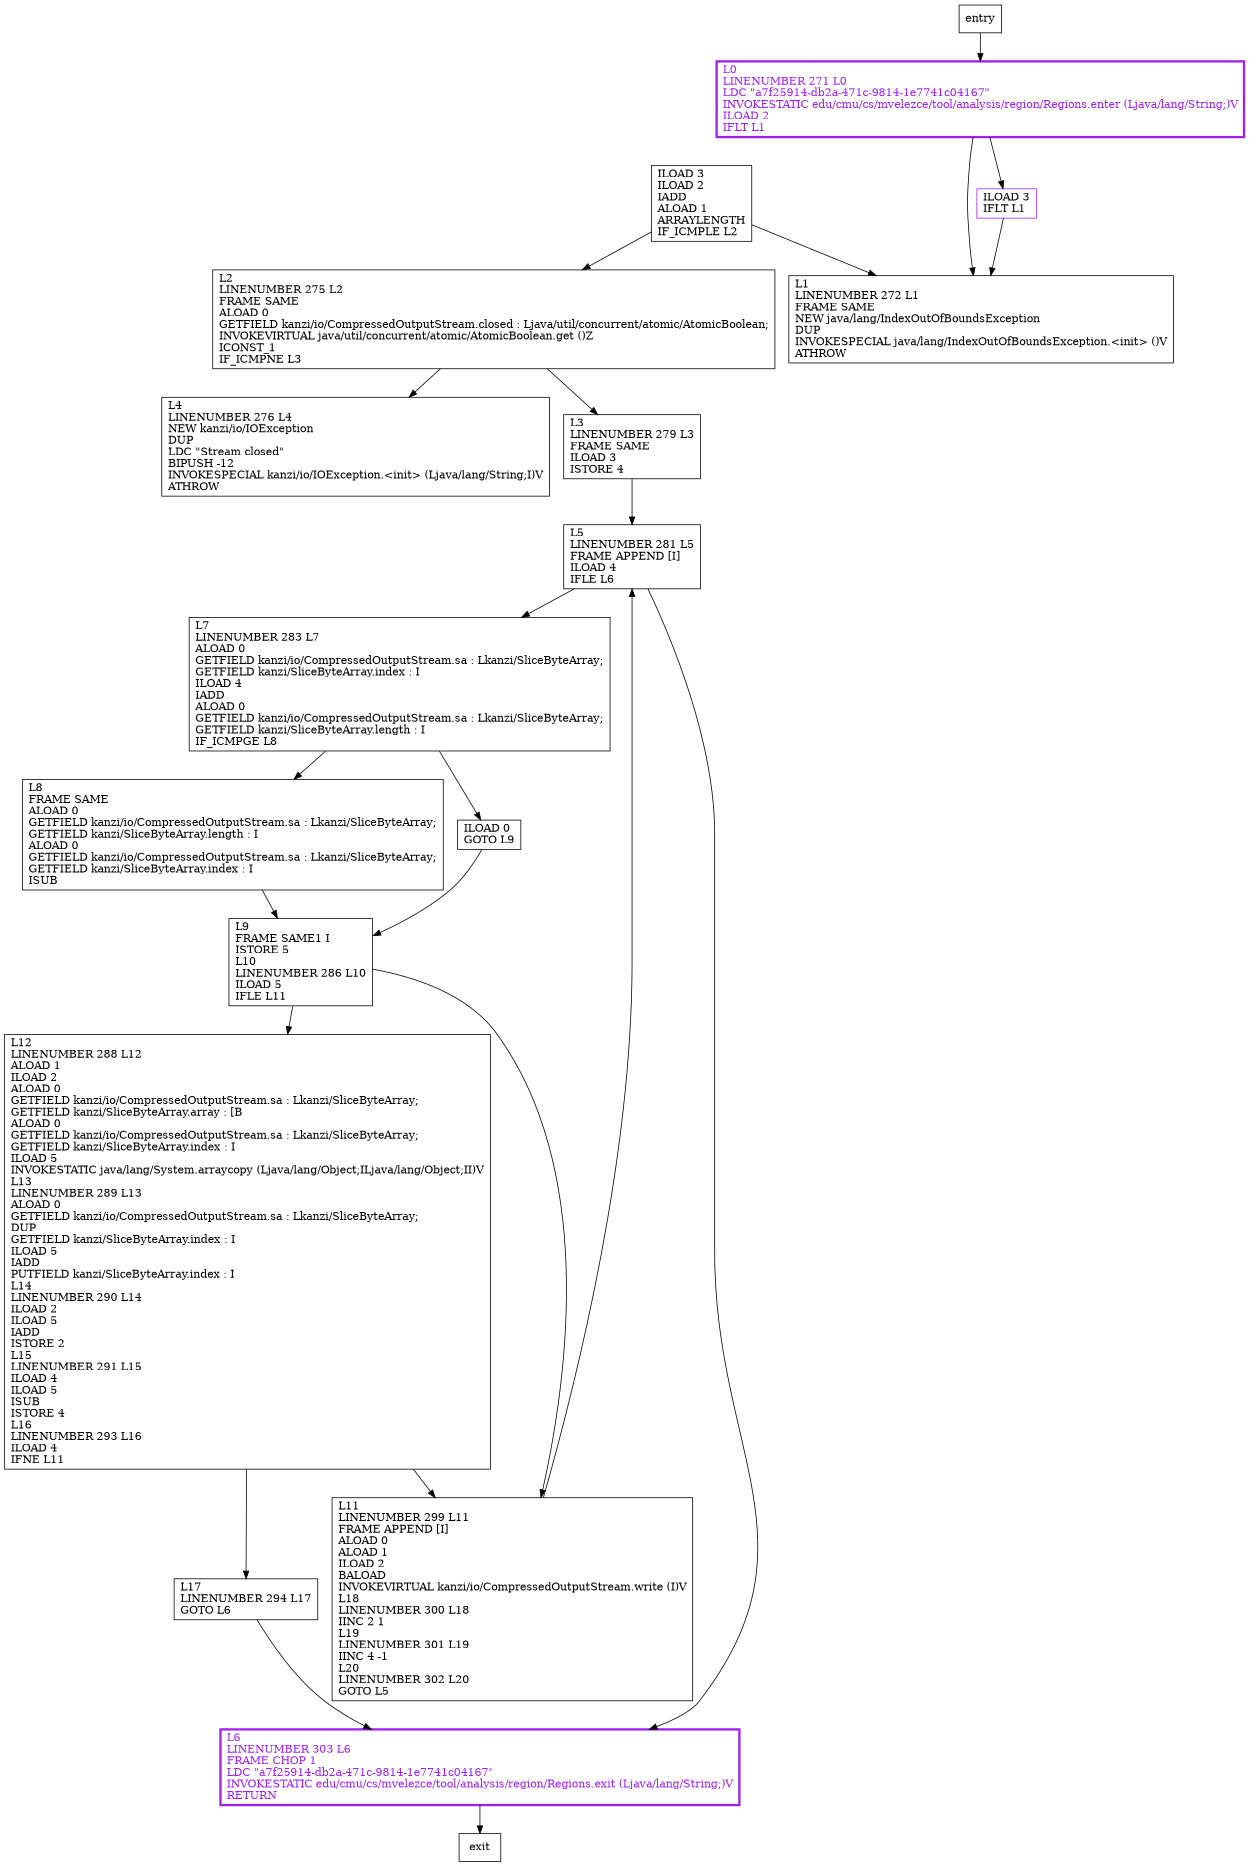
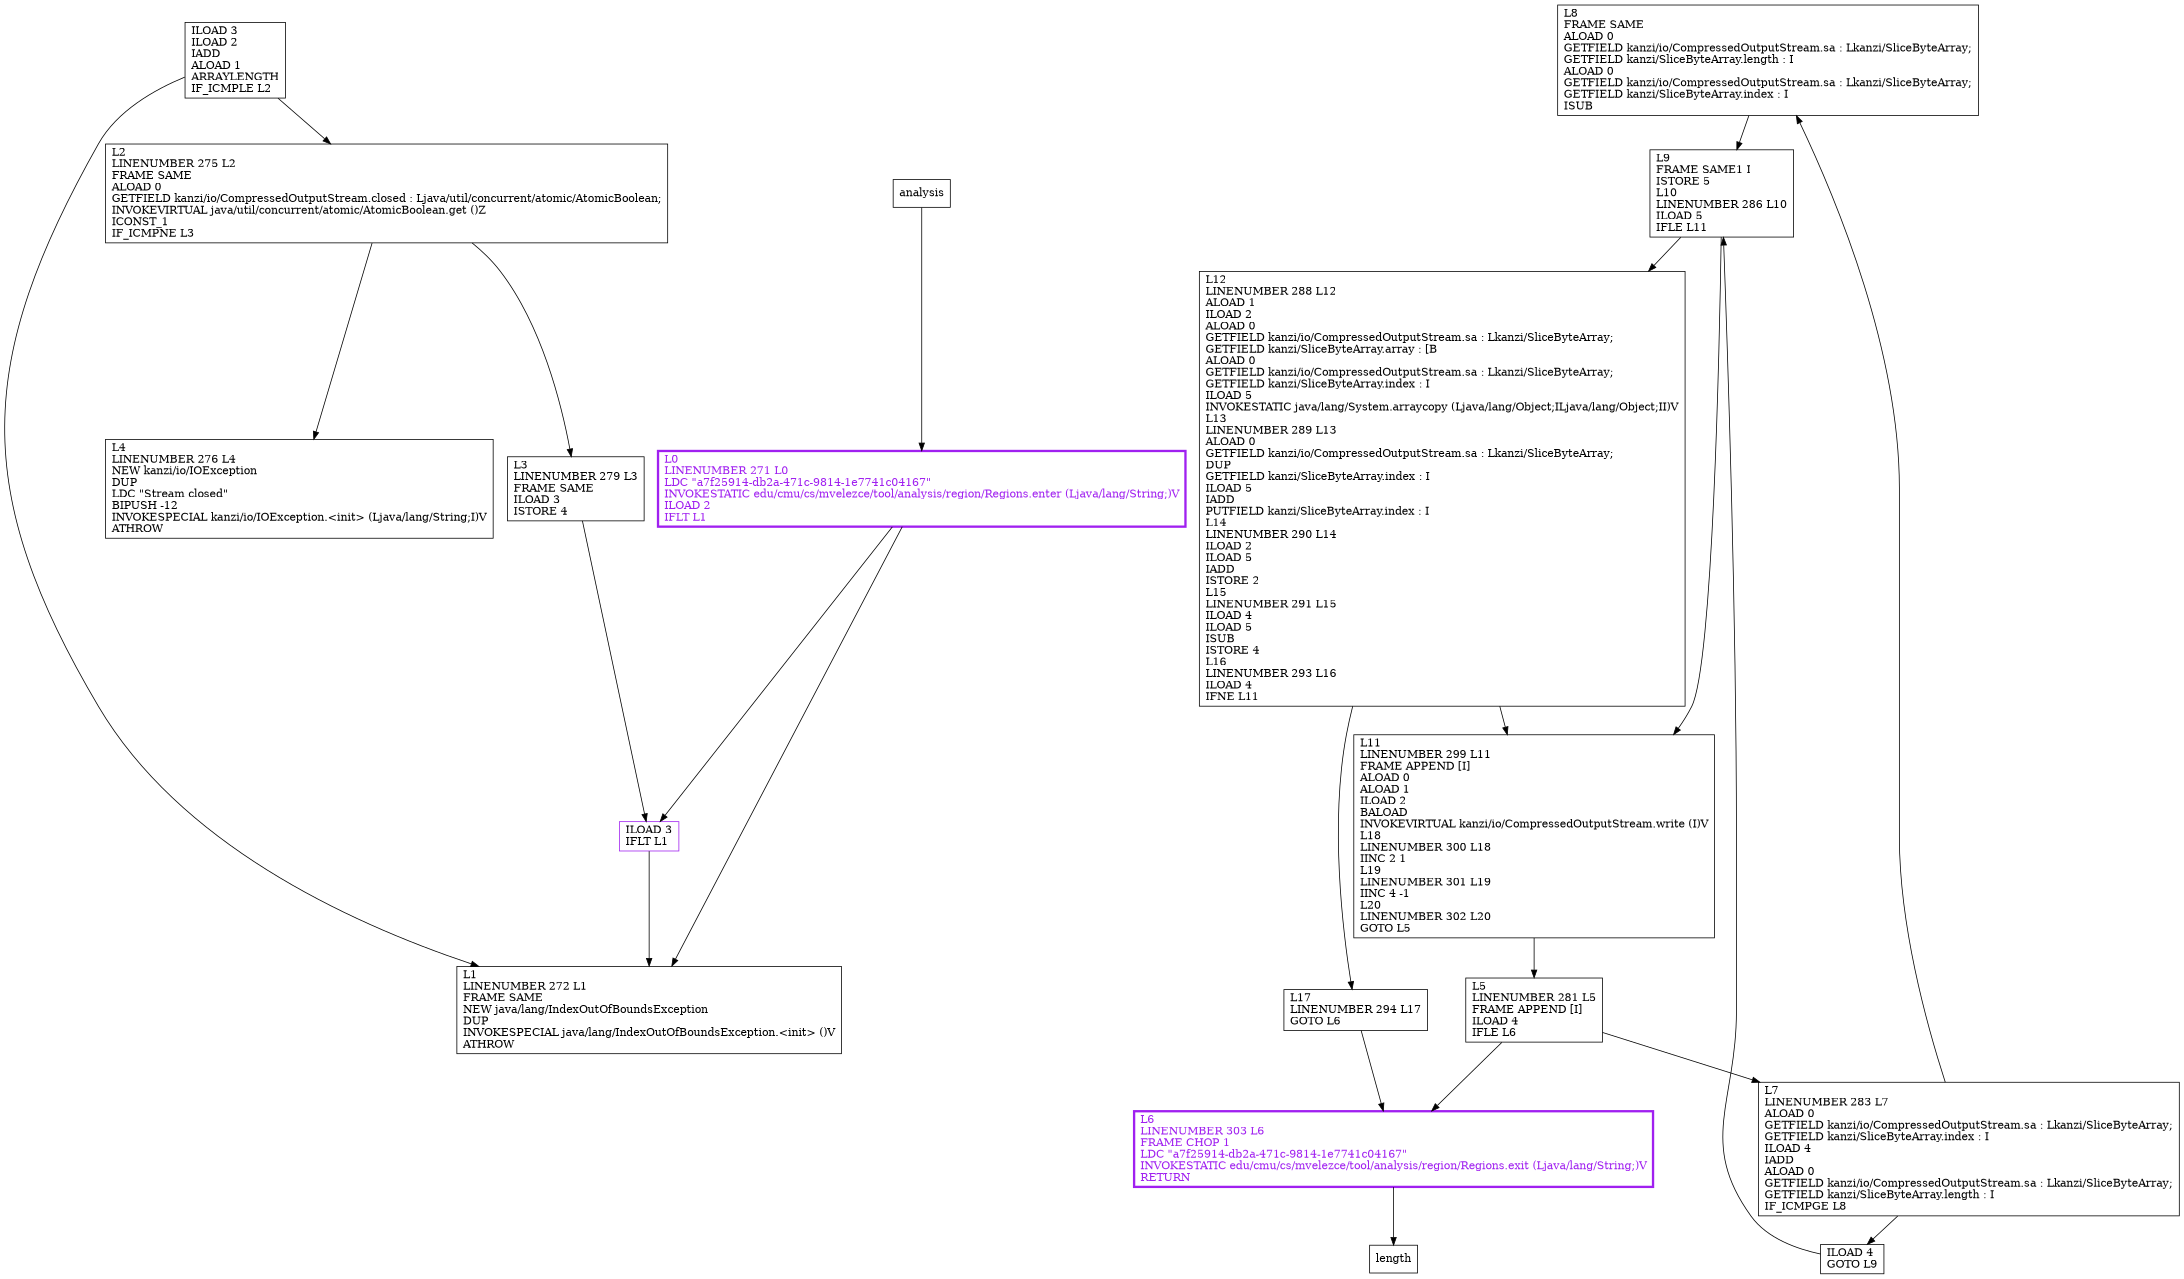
(980, 19) -> (922, 193)
(632, 498) -> (614, 667)
(489, 835) -> (1852, 1259)
(480, 1848) -> (1394, 1259)
